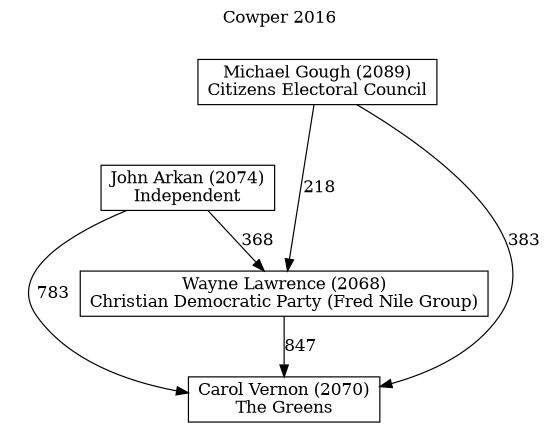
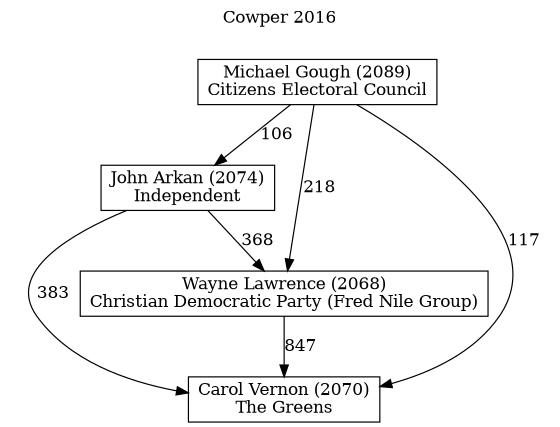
none -> (257, 131)
(524, 241) -> (524, 241)
(53, 294) -> (53, 294)
